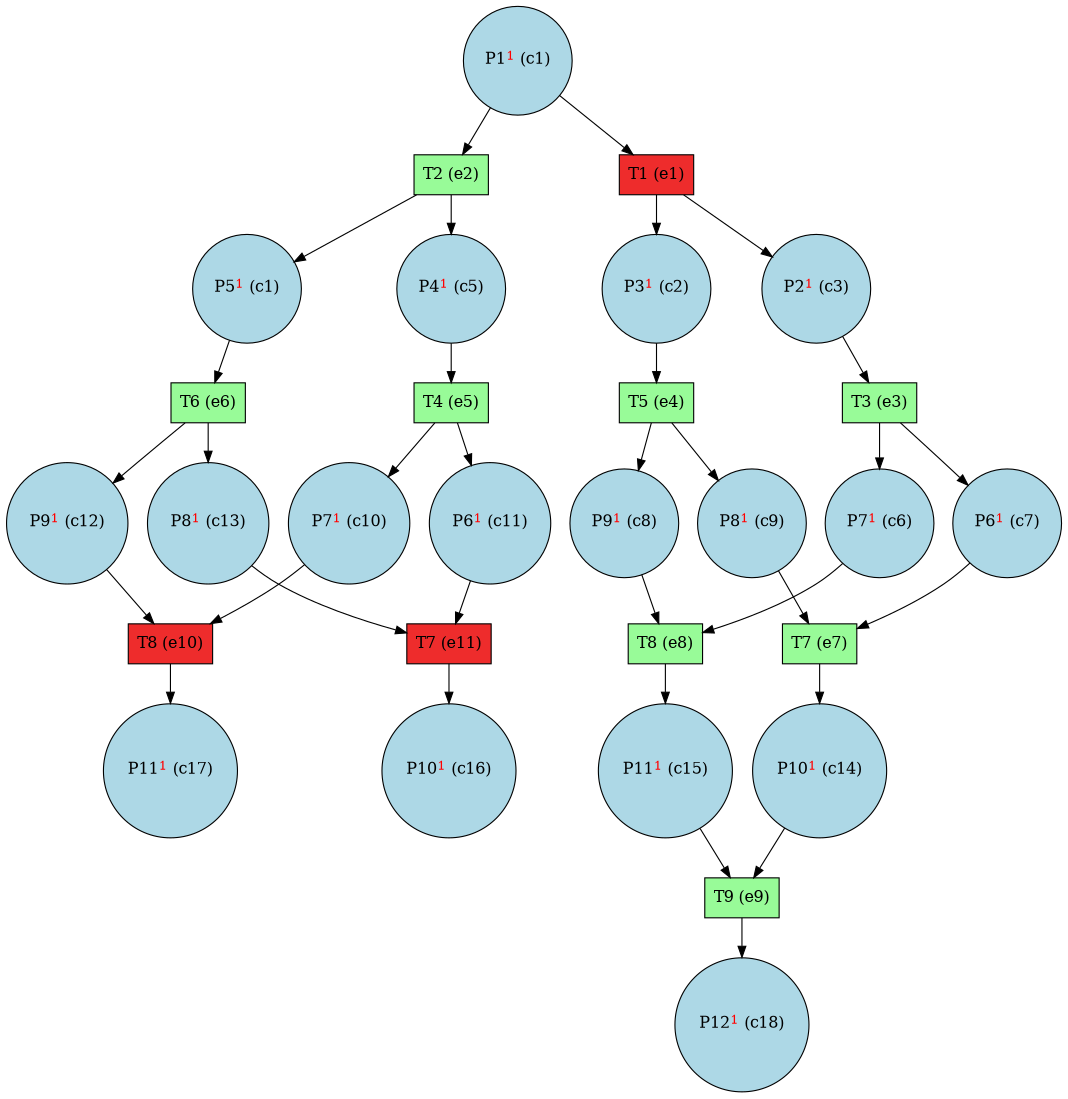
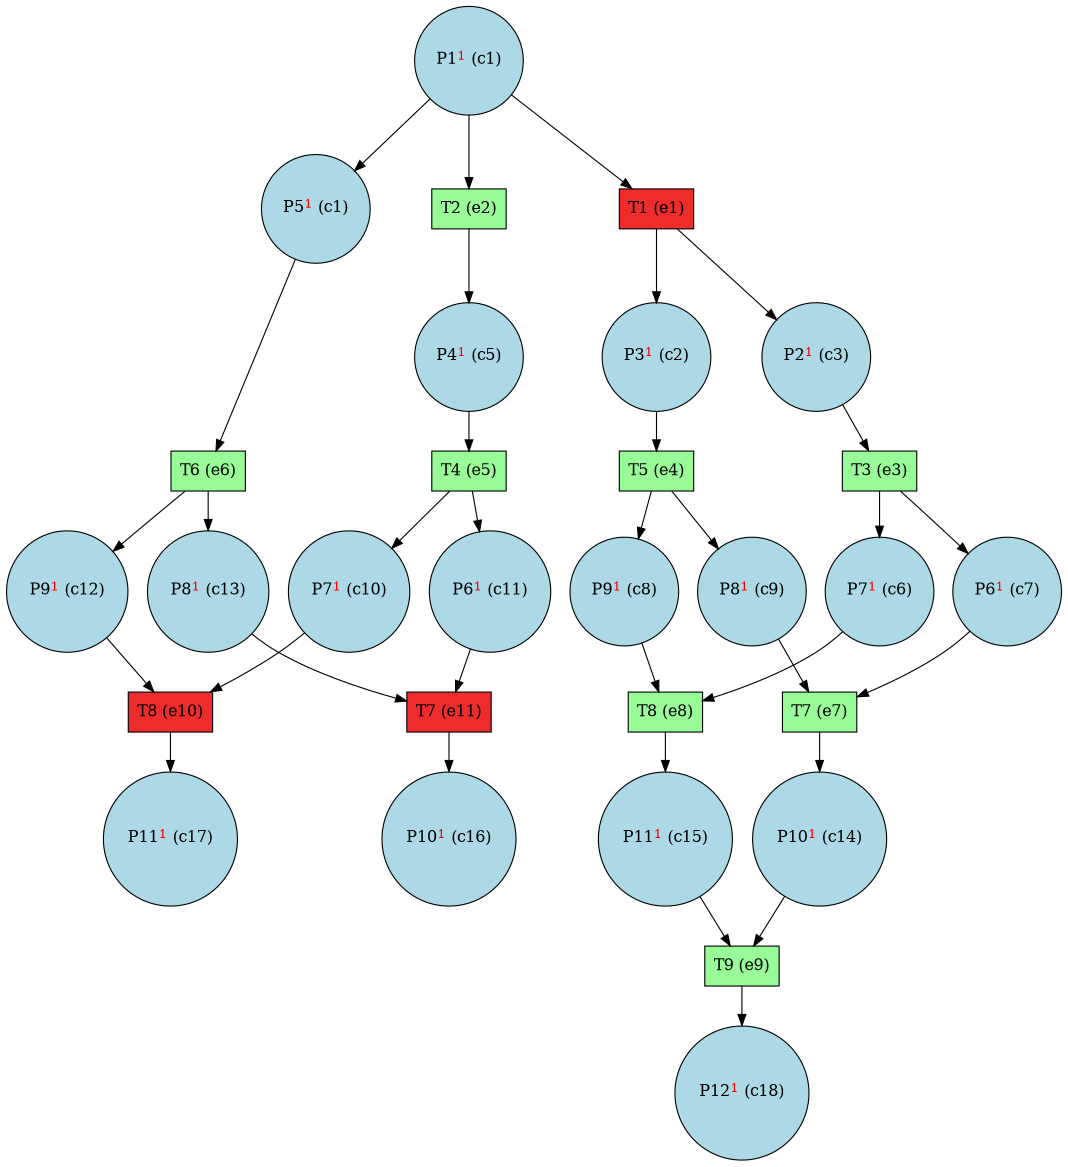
(360, 226) -> (396, 131)
